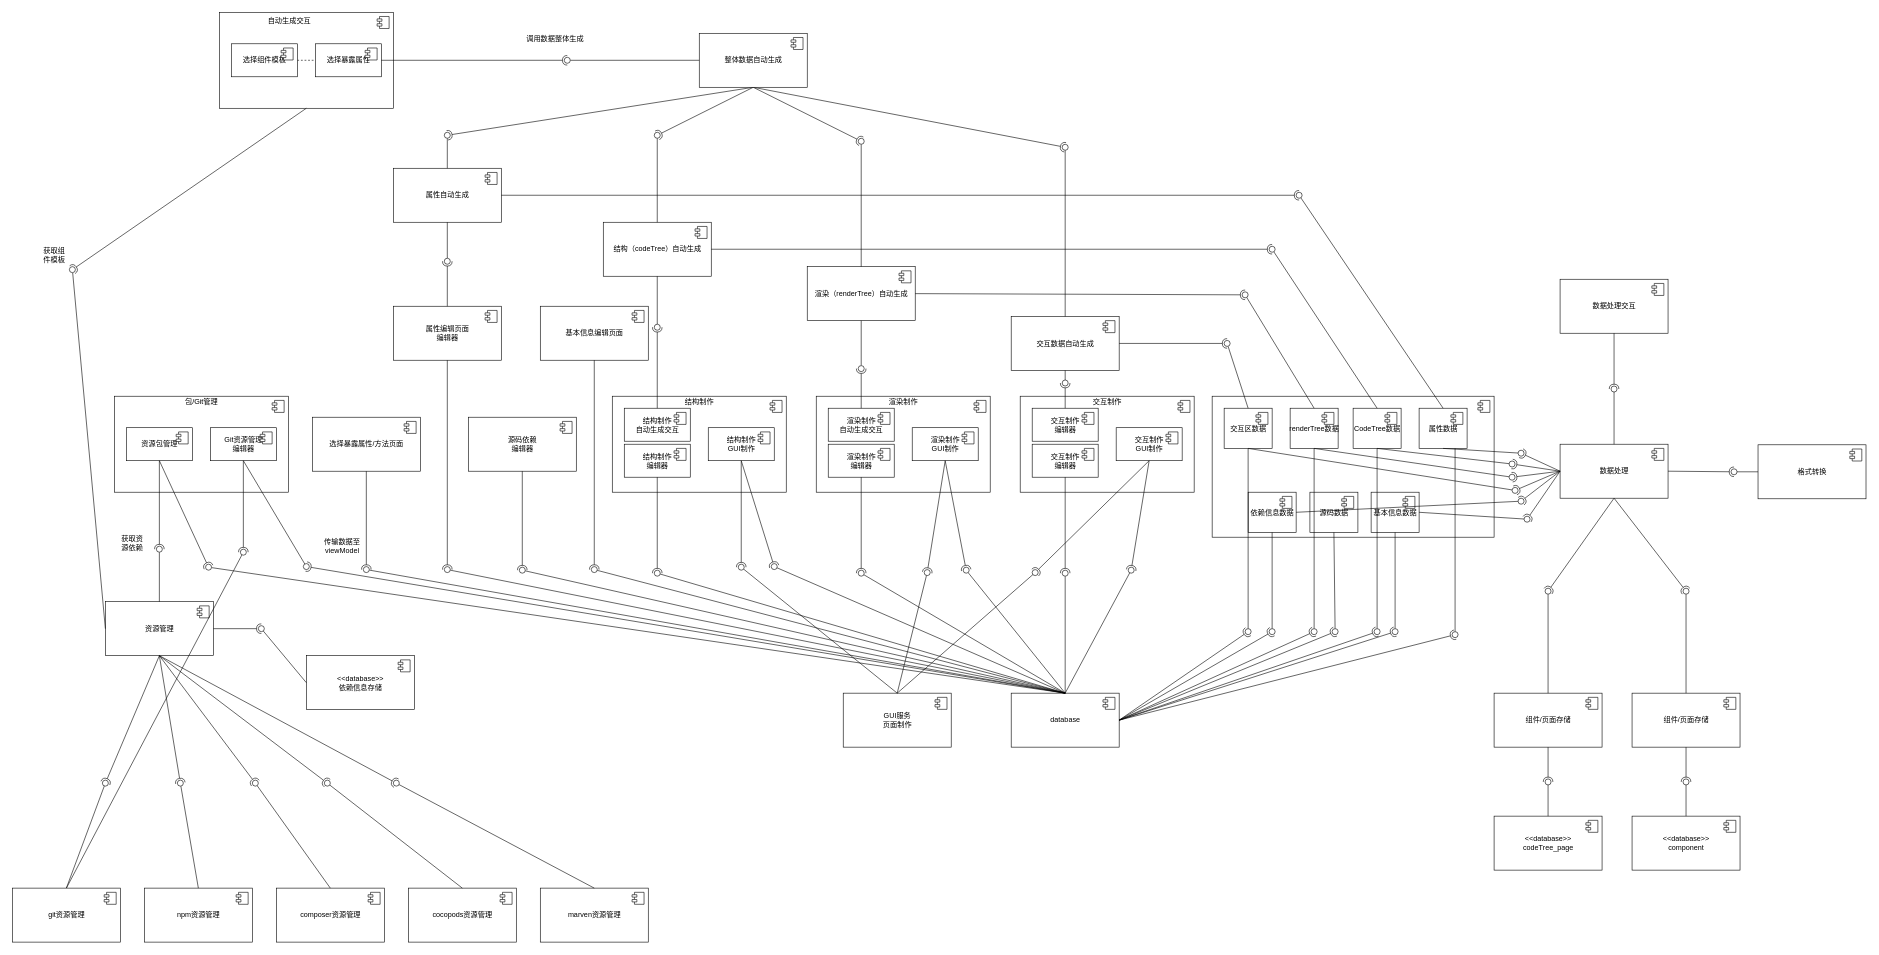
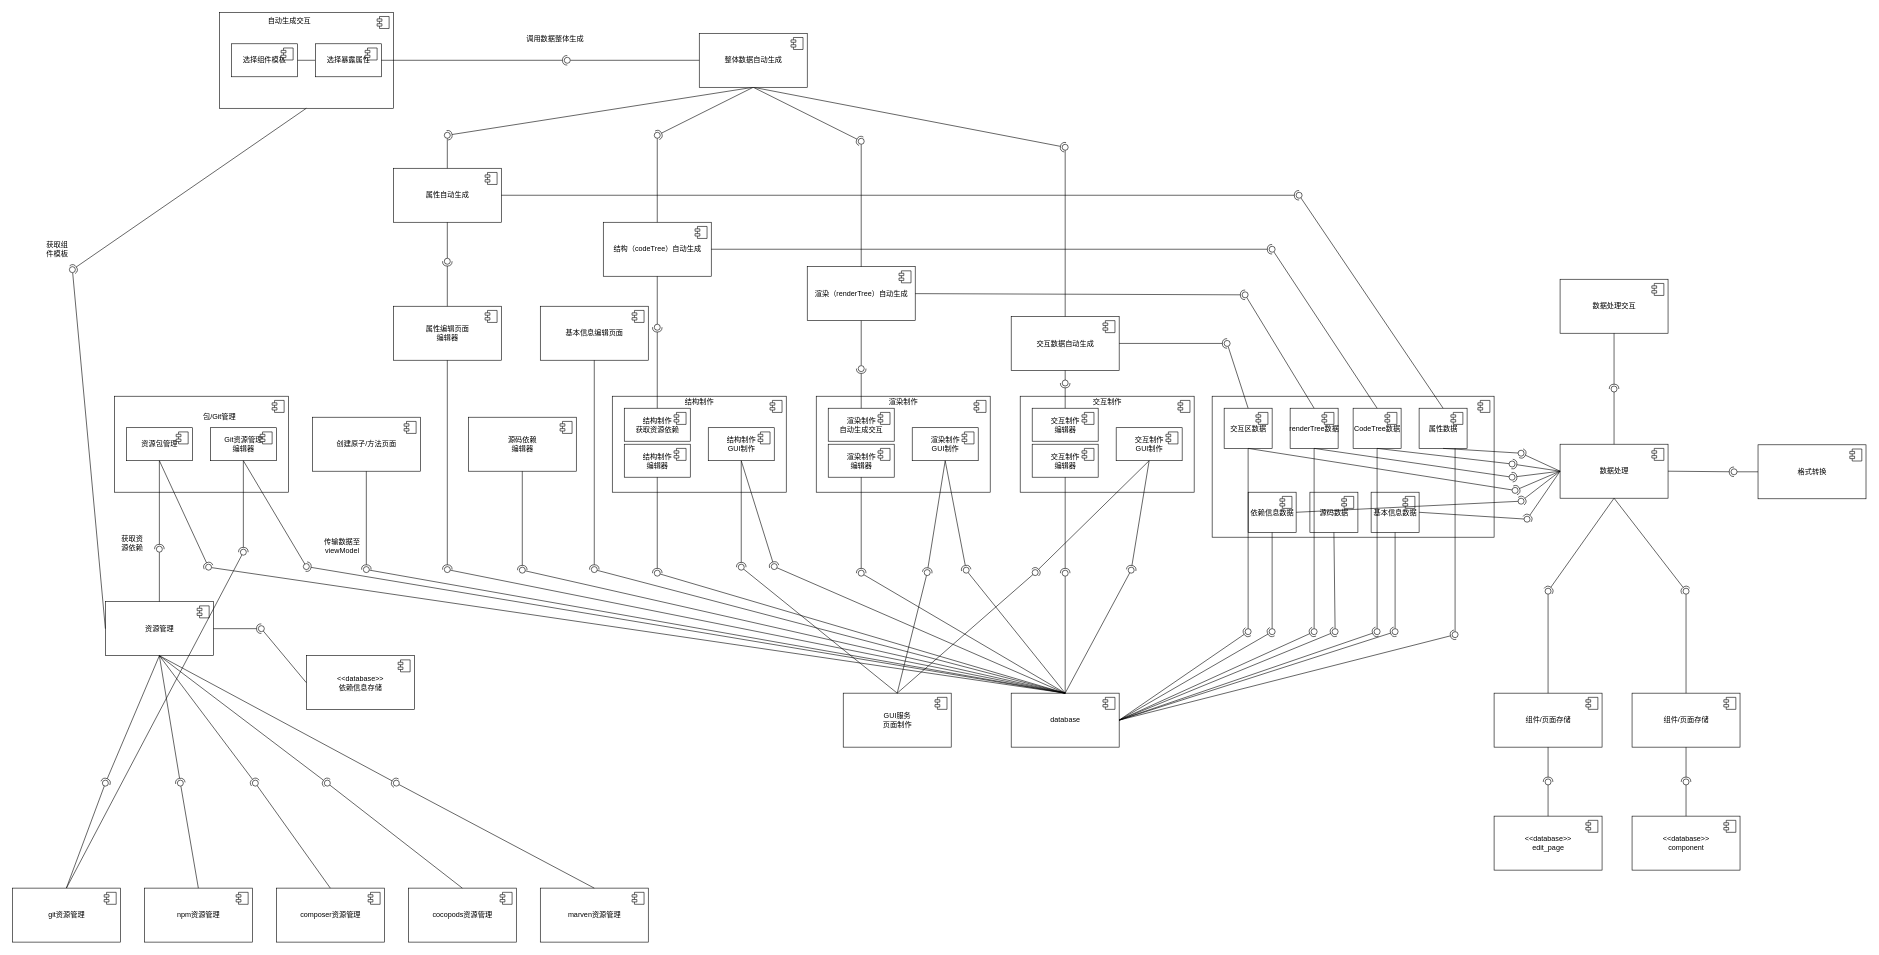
(306, 60) -> (306, 60)
(54, 255) -> (57, 249)
(201, 402) -> (219, 417)
(658, 425) -> (658, 425)
(367, 444) -> (367, 444)
(1549, 843) -> (1549, 843)
